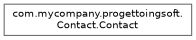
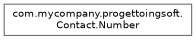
(98, 20) -> (98, 20)
